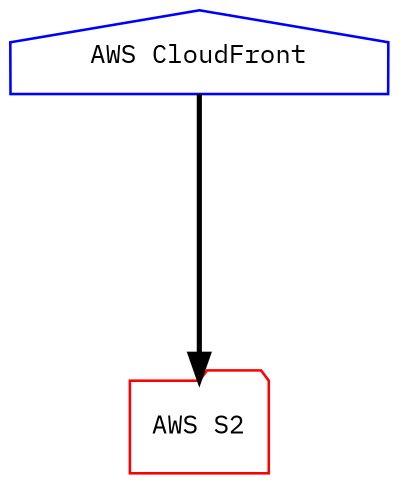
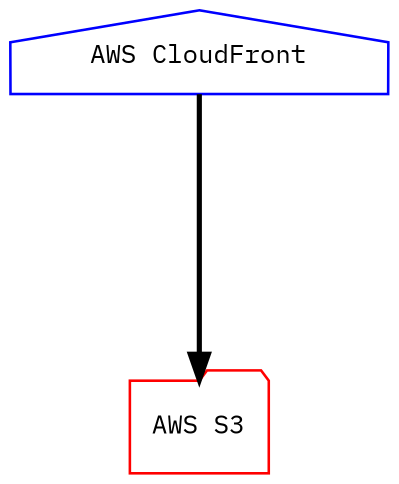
(199, 427) -> (199, 427)
